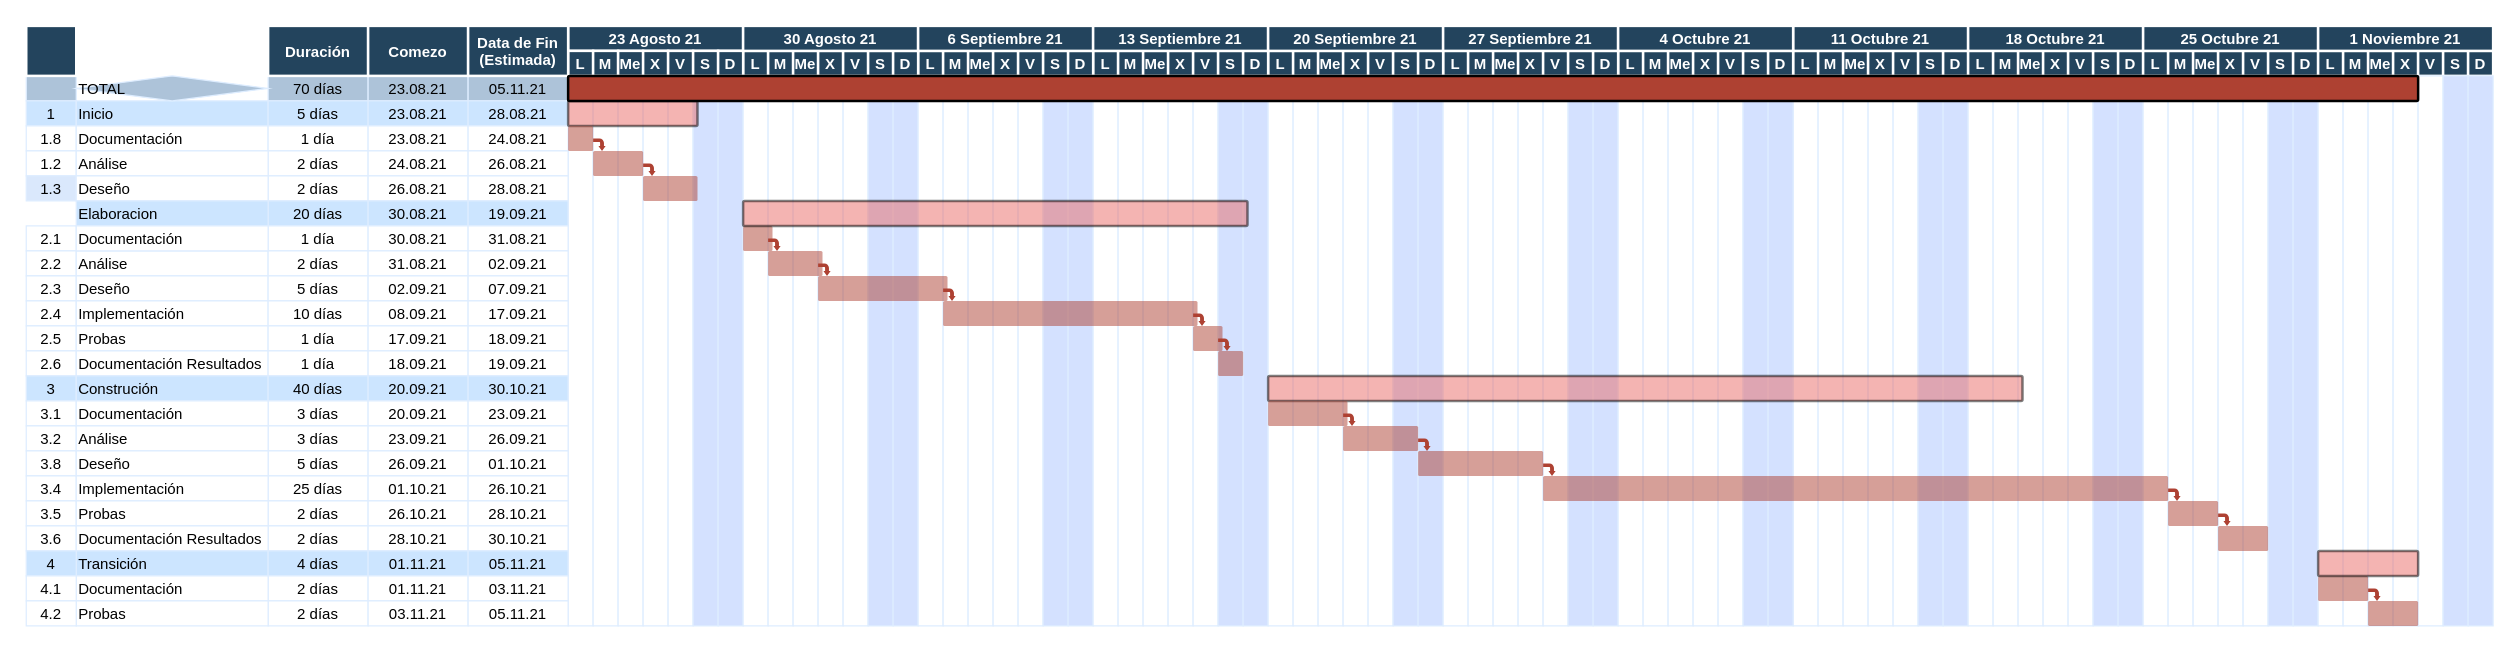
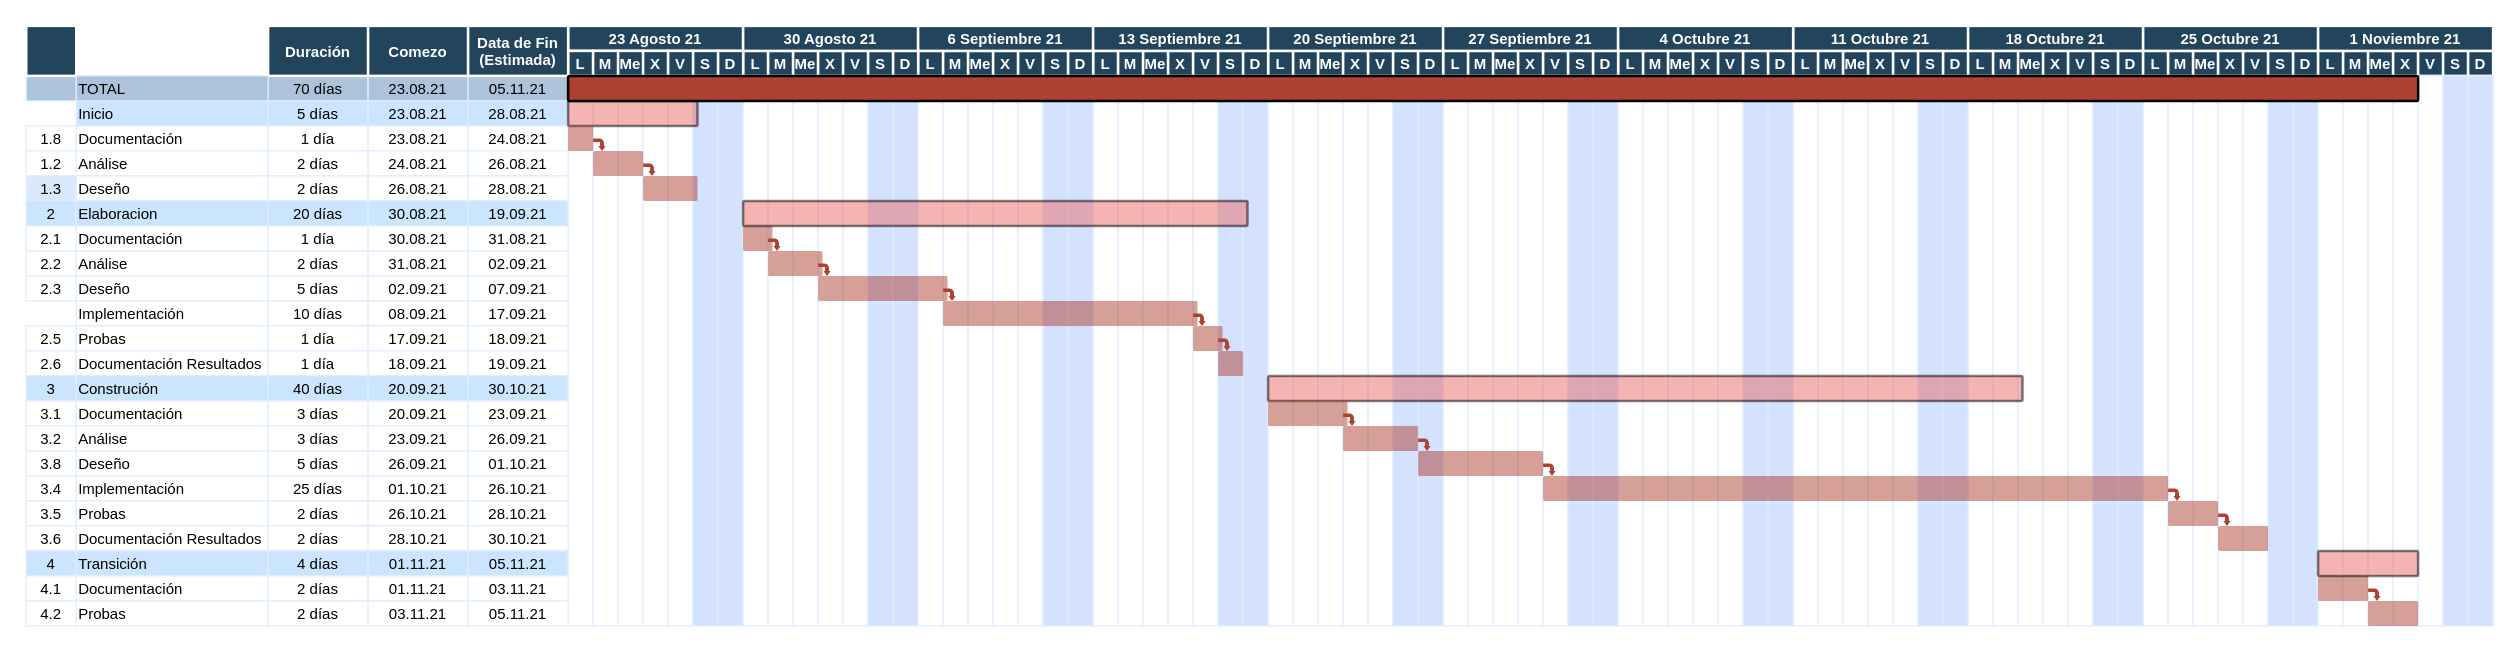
(172, 88) -> (172, 88)
(51, 113) -> none
none -> (51, 213)
(51, 313) -> none
